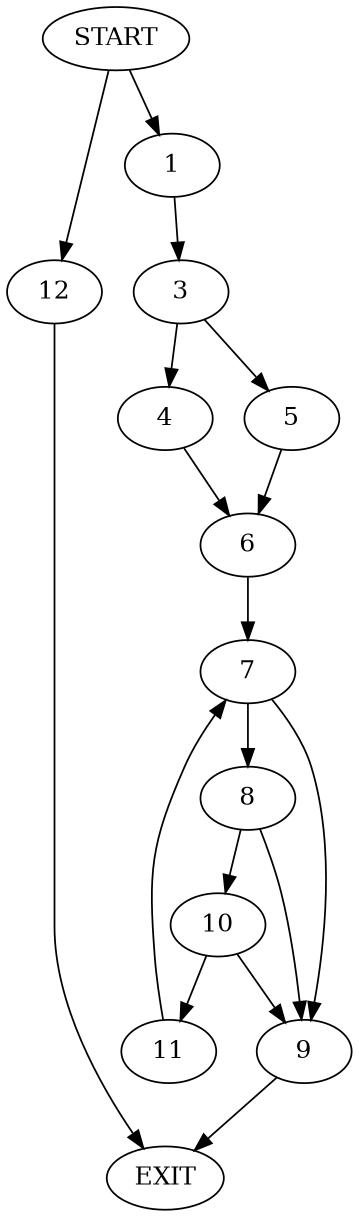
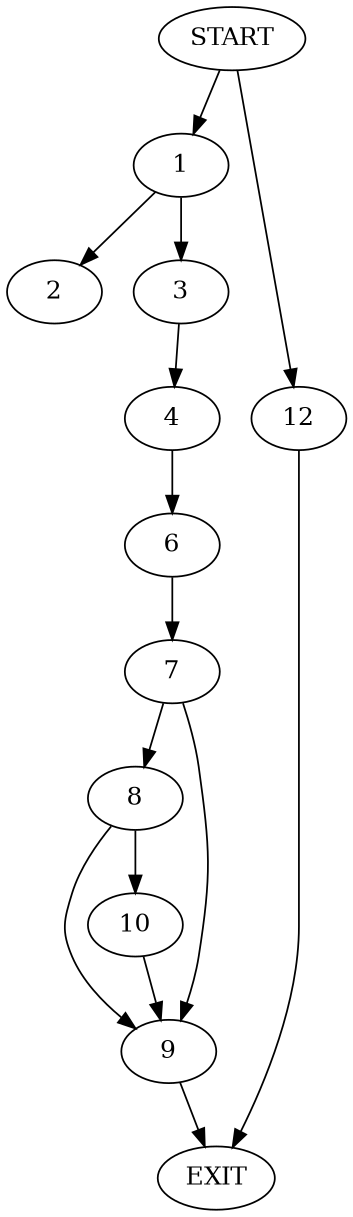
none -> (55, 292)
(292, 418) -> none
(169, 1051) -> none
